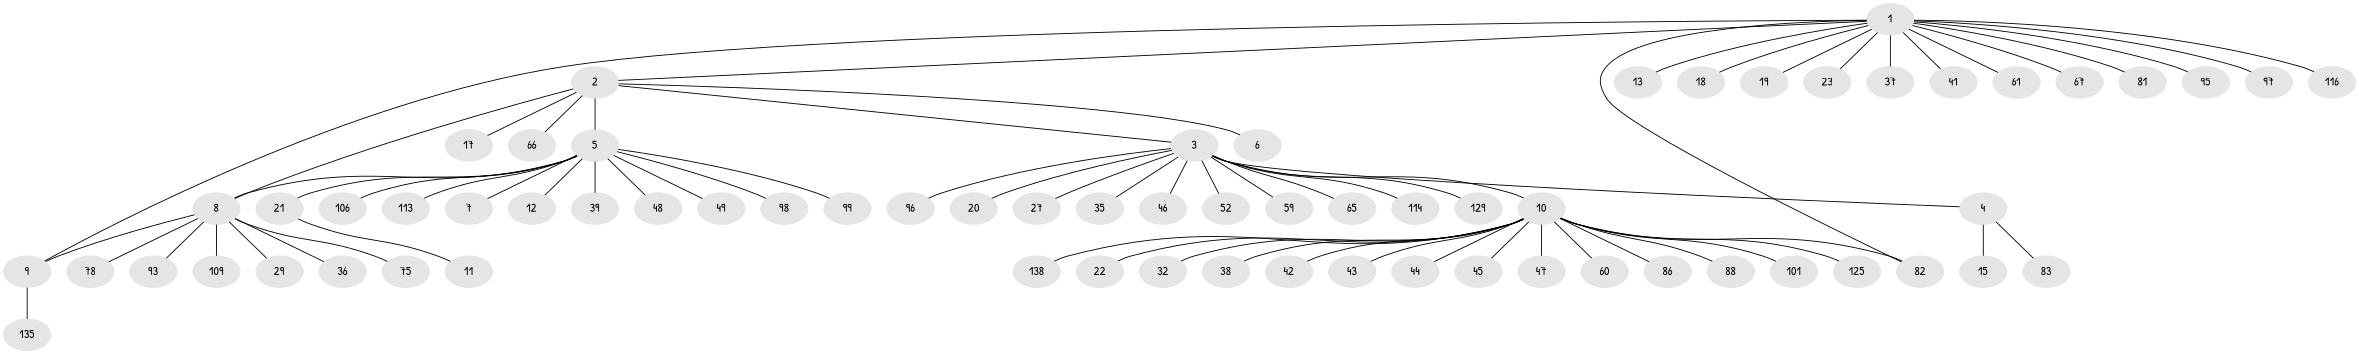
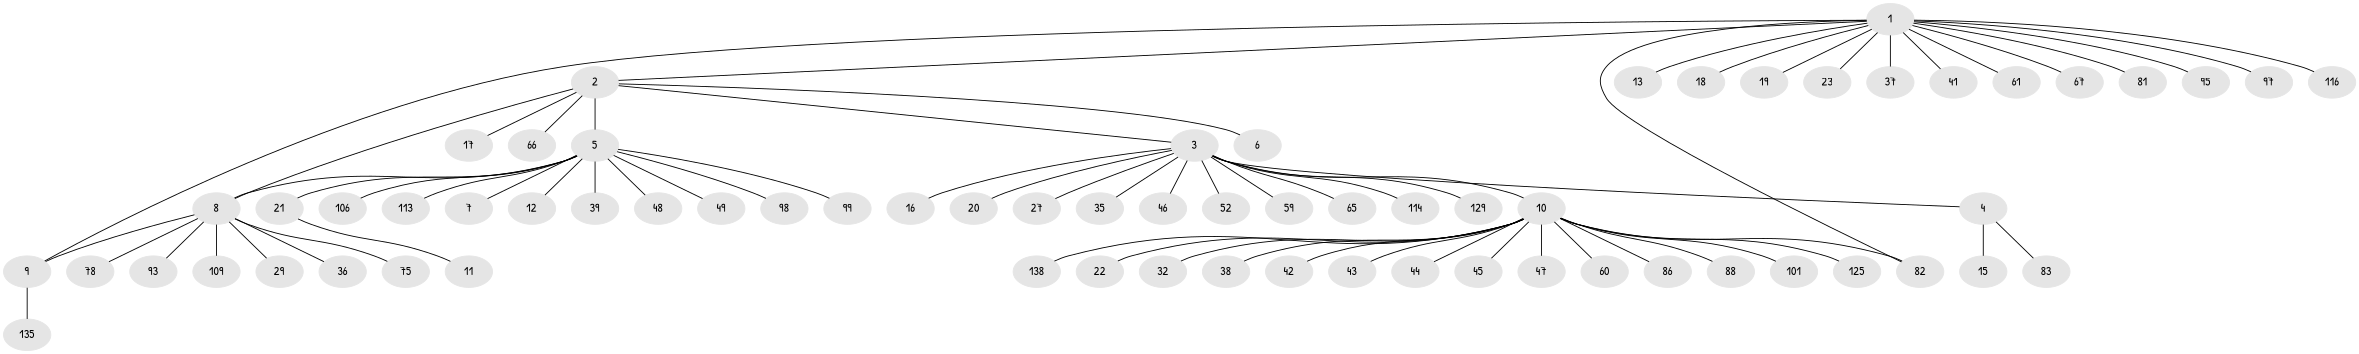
(911, 209) -> (911, 209)
